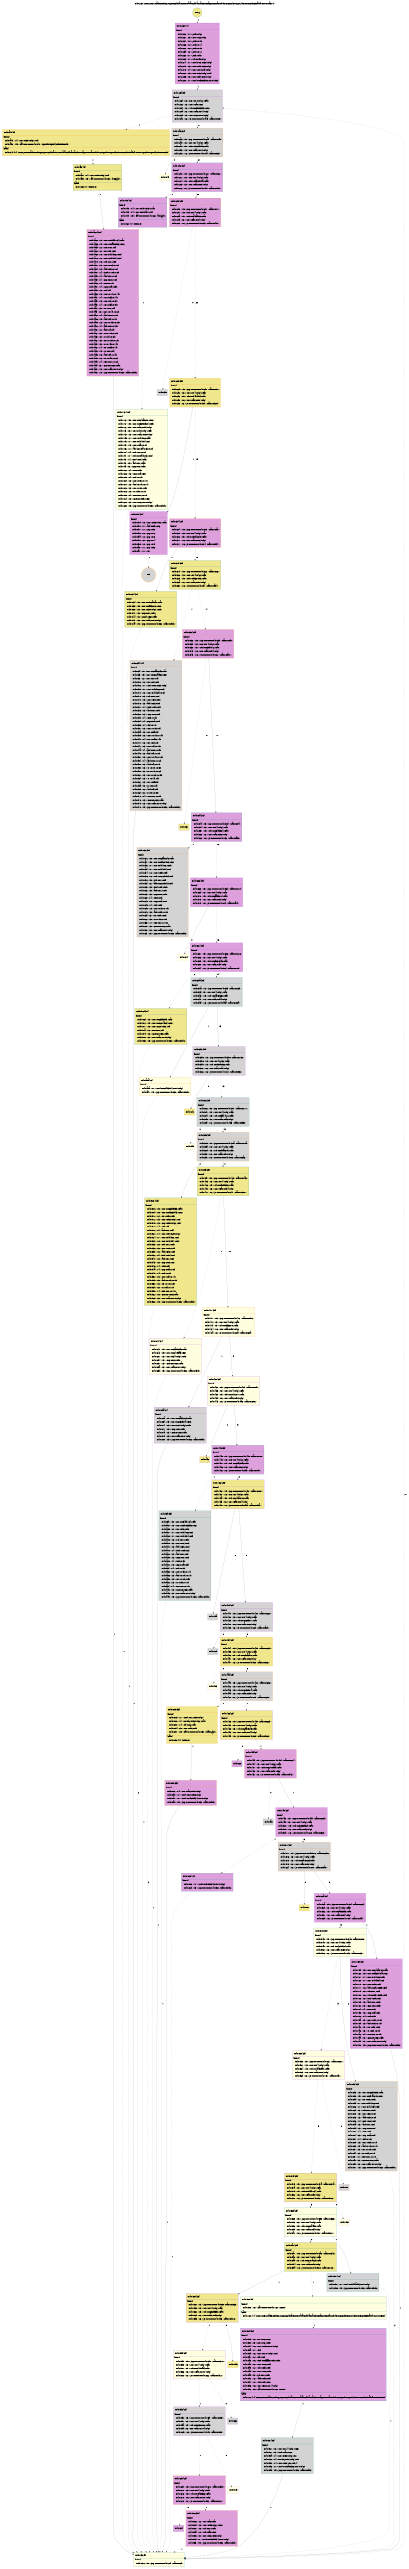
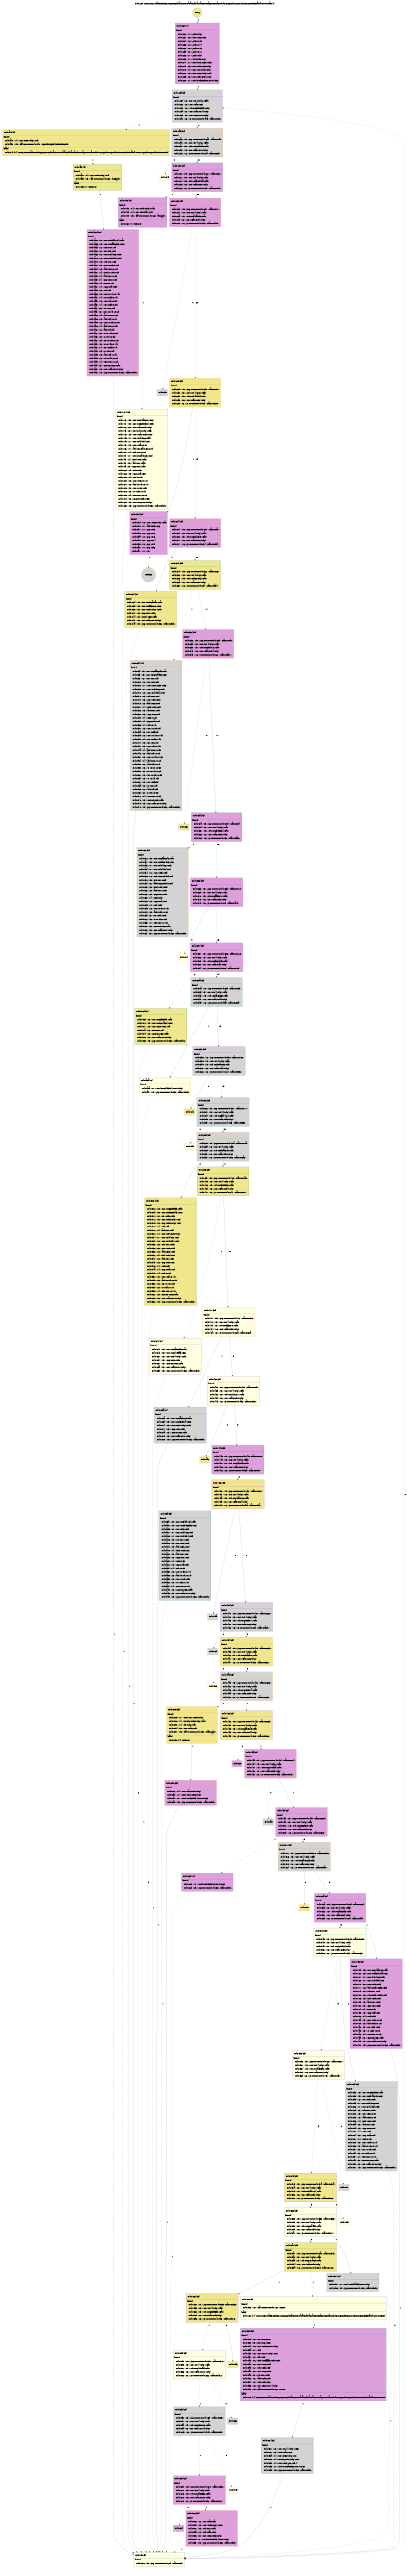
(149, 575) -> (149, 575)
(204, 1491) -> none
